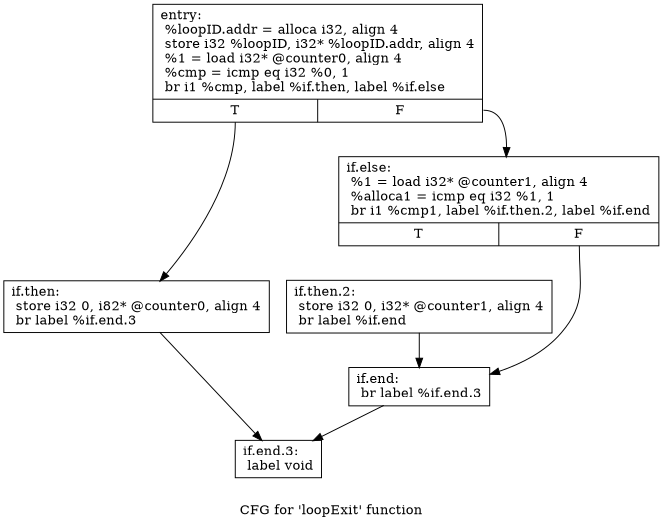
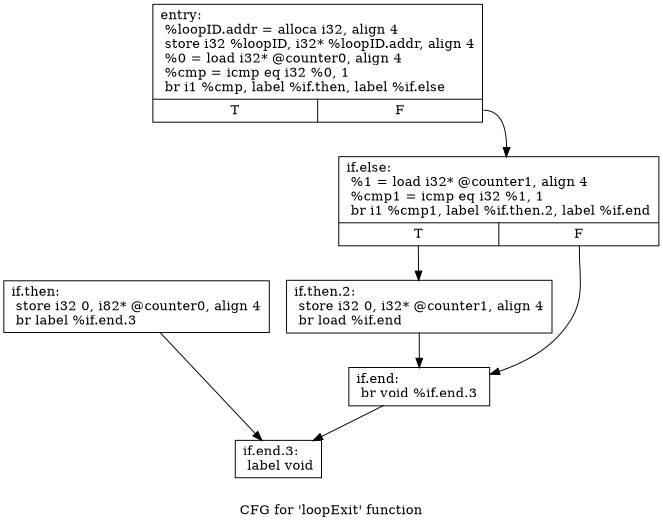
(282, 58) -> (282, 58)
(451, 196) -> (446, 196)
(213, 203) -> none
none -> (418, 258)
(351, 321) -> (348, 321)
(419, 393) -> (417, 393)
